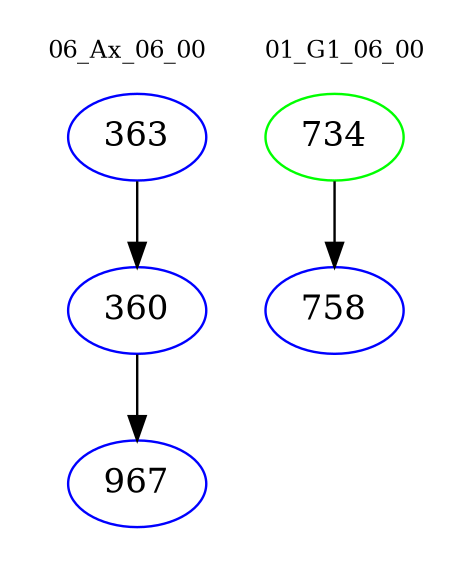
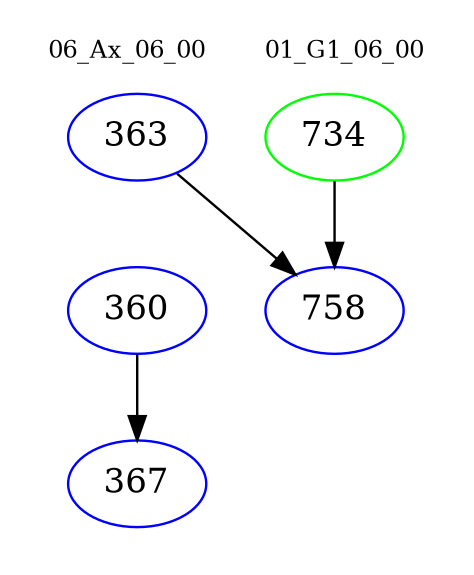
(137, 212) -> (209, 201)
(137, 484) -> (137, 484)
